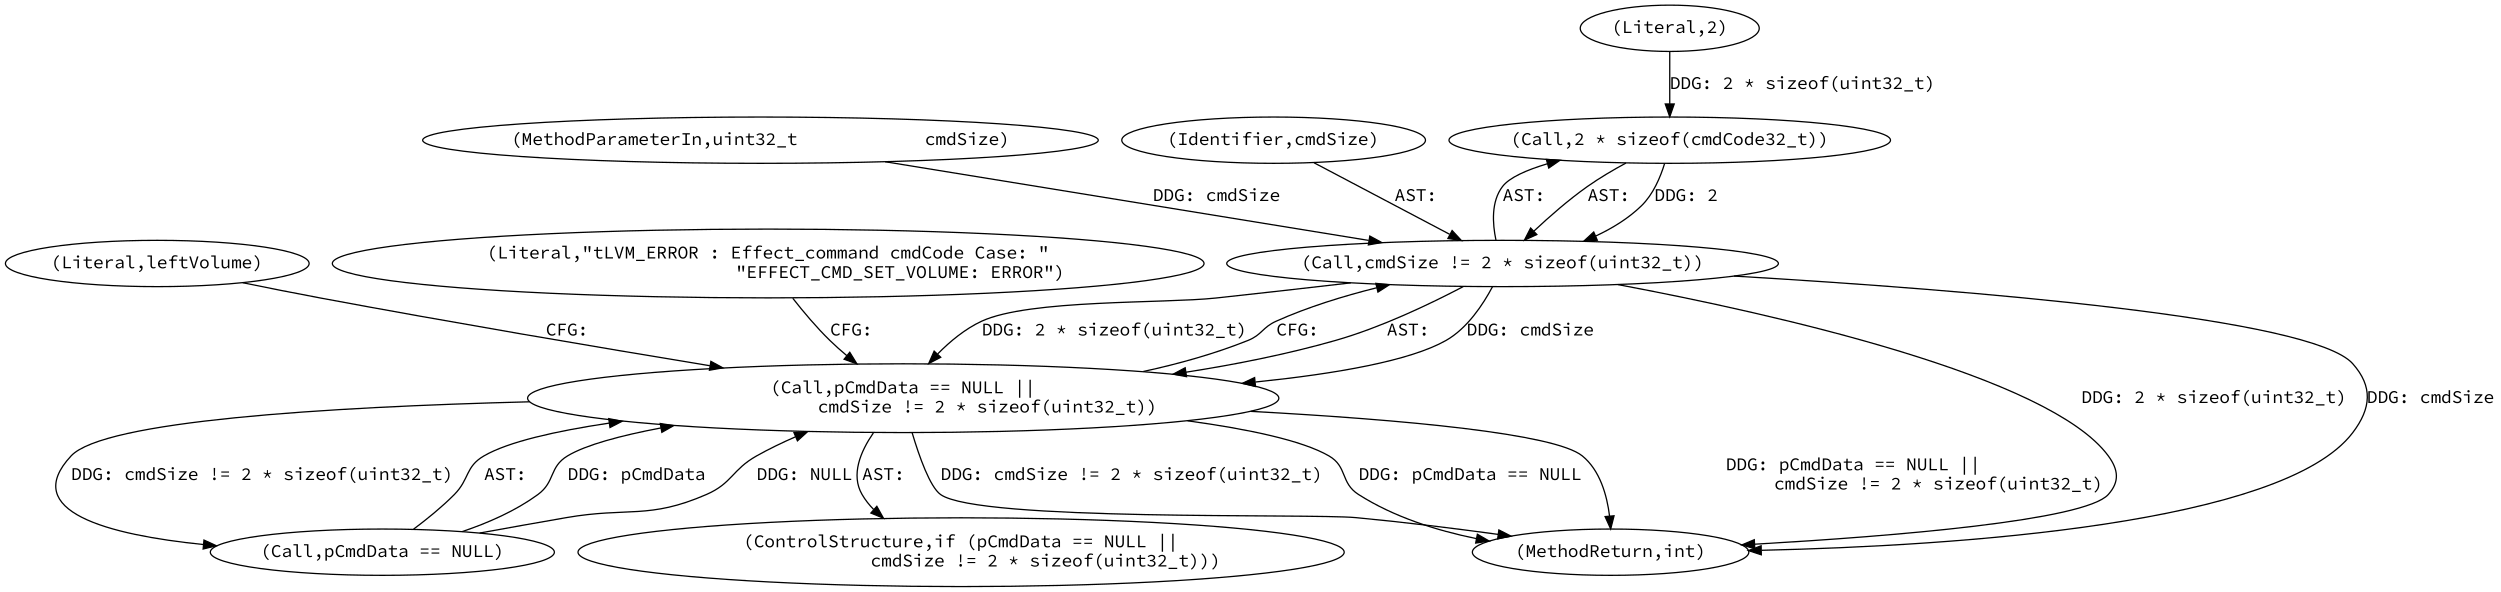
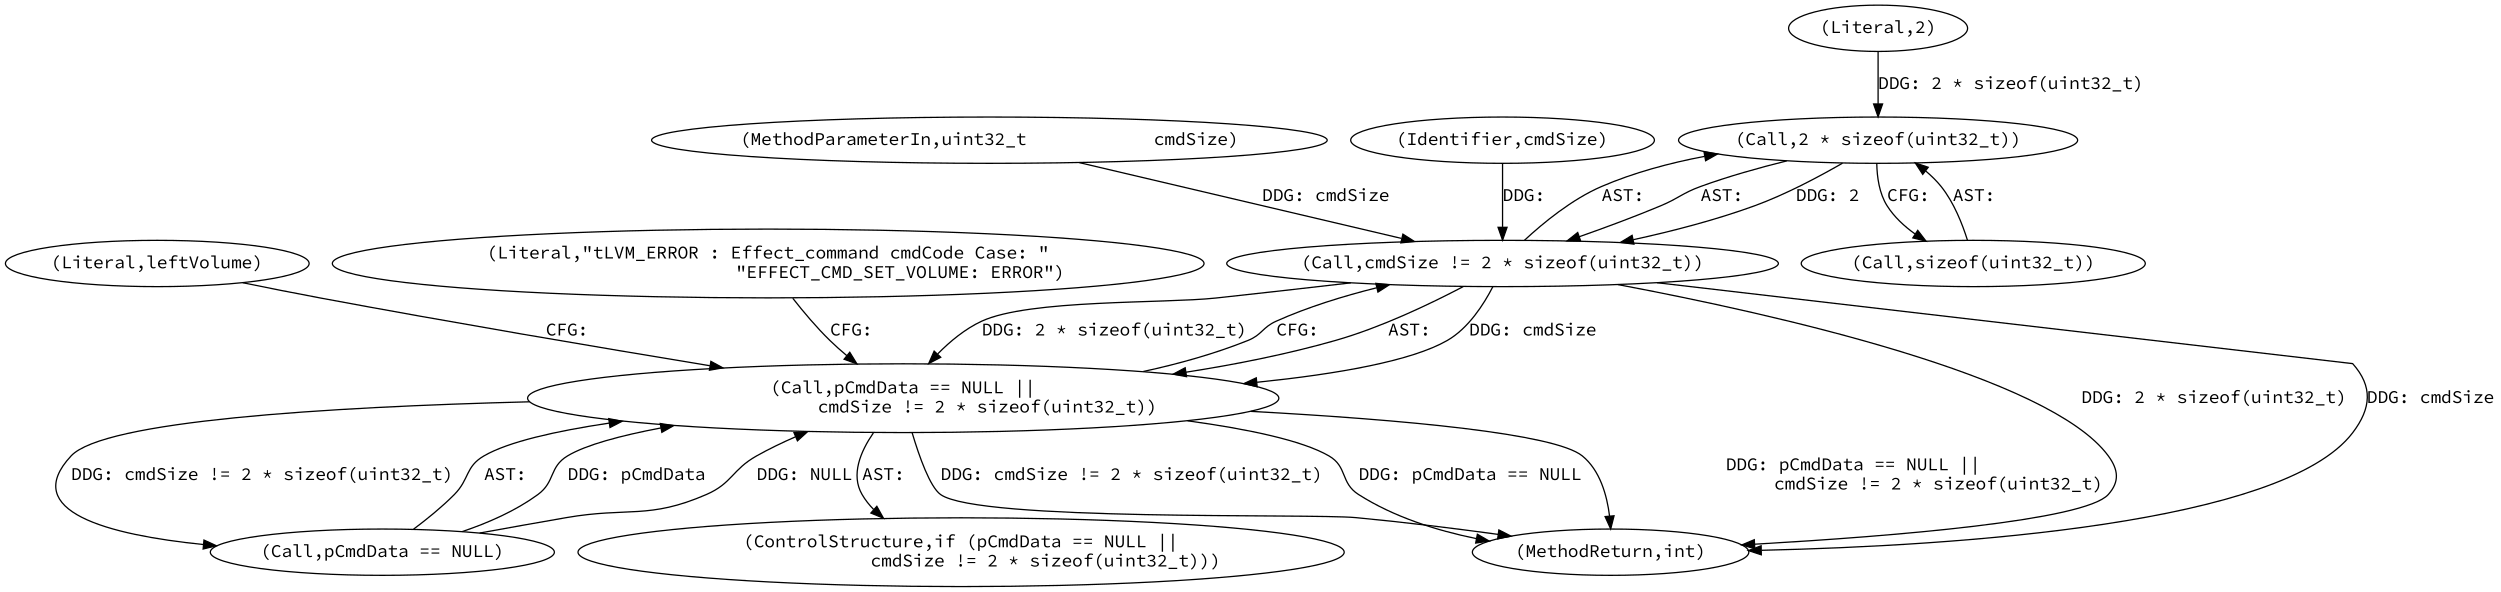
(1670, 140) -> (1878, 140)
(1422, 196) -> (1530, 196)
none -> (1973, 263)
